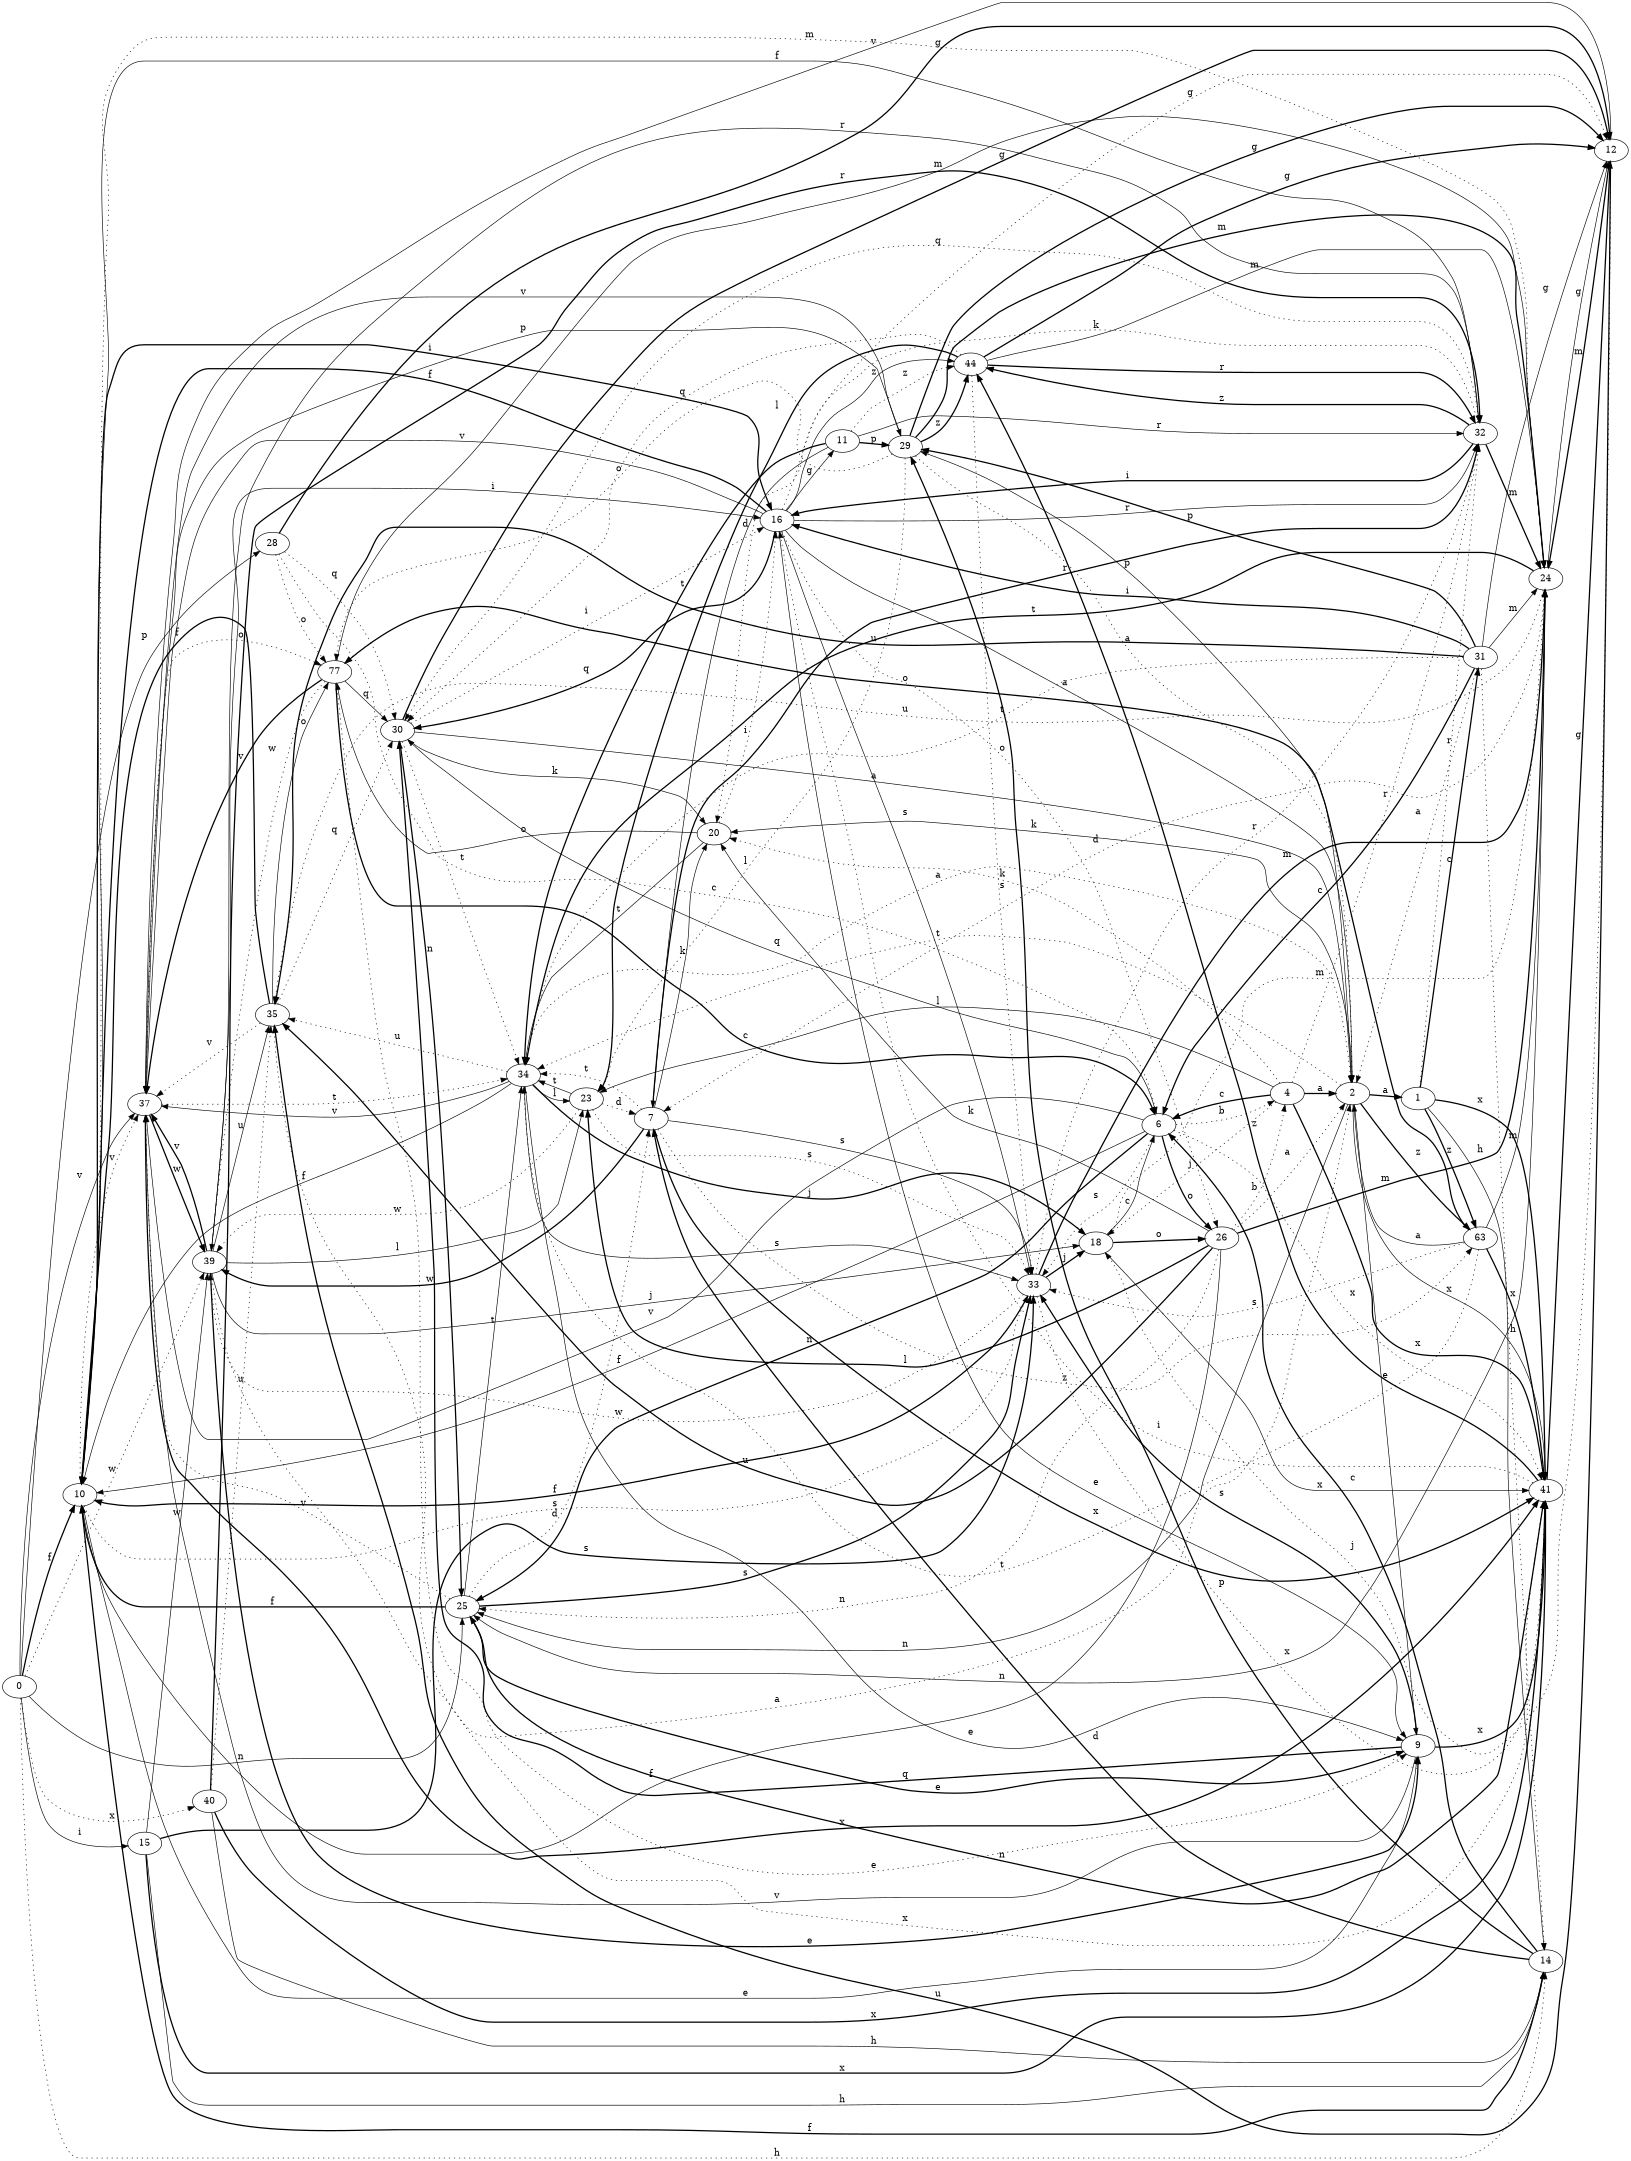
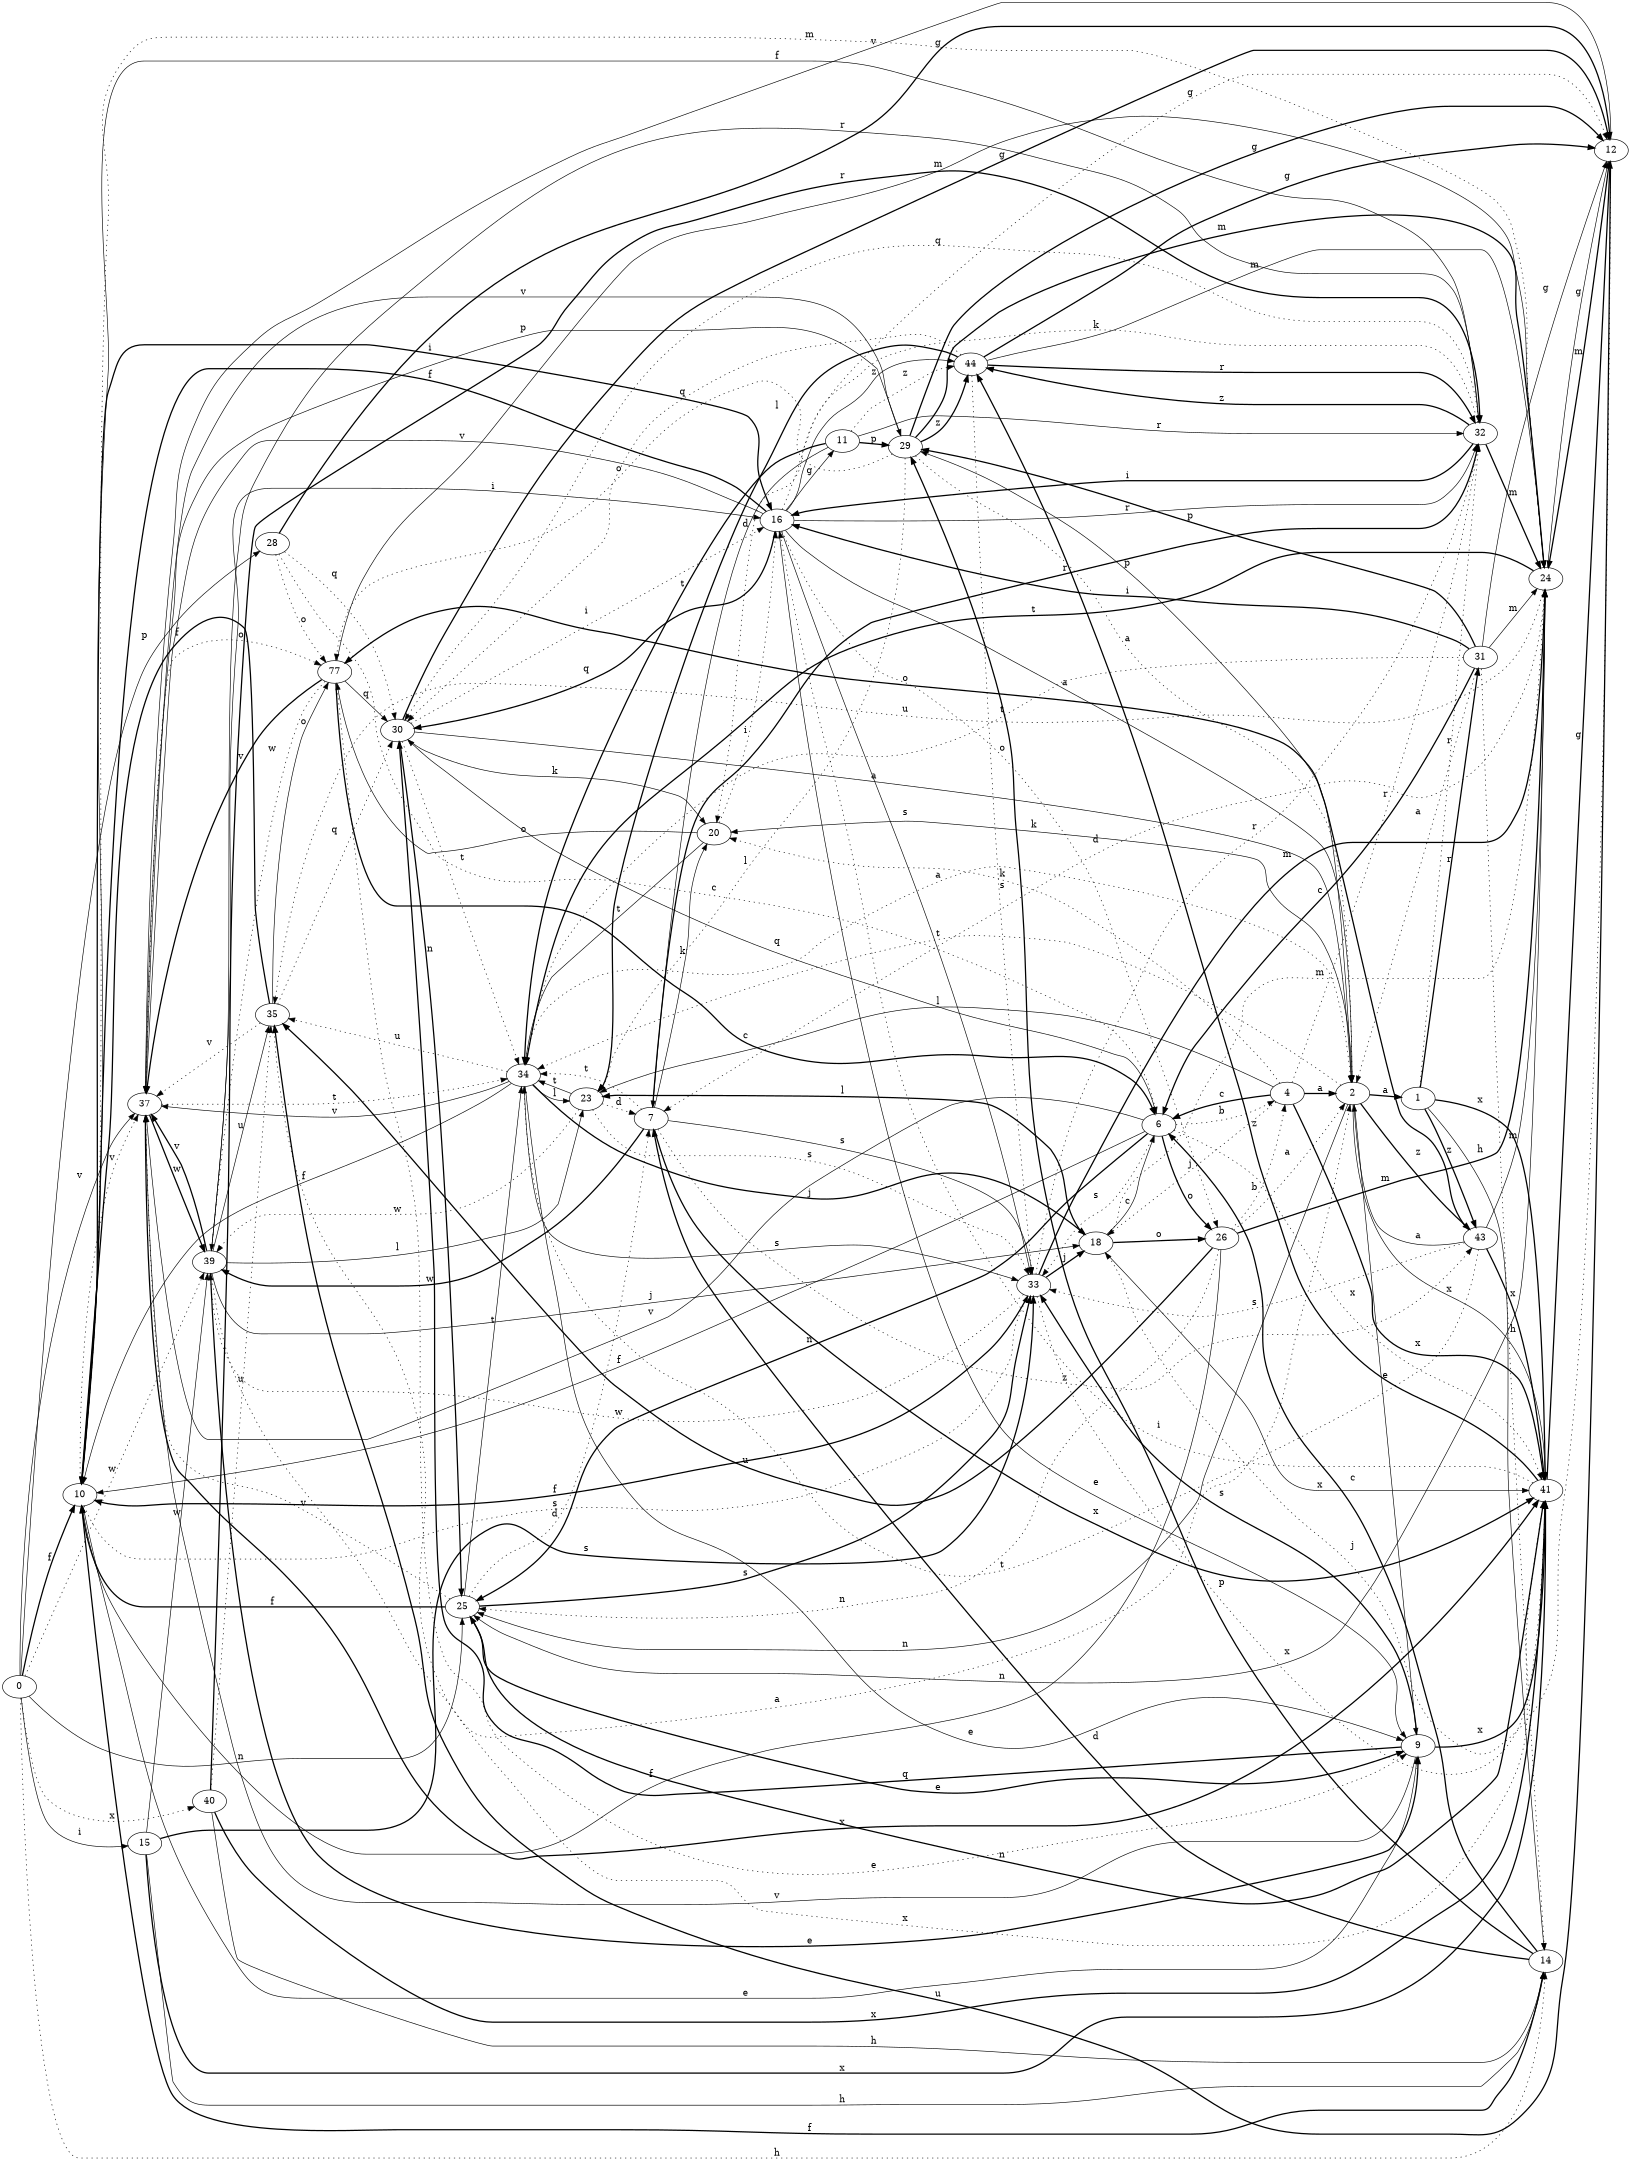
(673, 601) -> none
(1449, 860) -> (1449, 860)
(929, 1091) -> none
(1480, 1238) -> (1480, 1238)
(821, 1364) -> (884, 1098)
